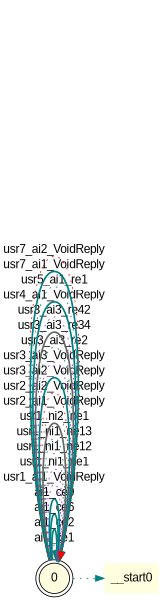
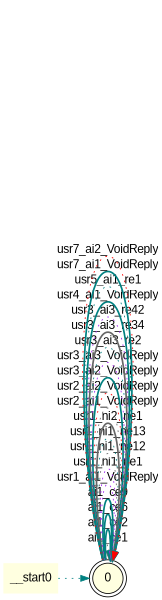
(84, 578) -> (69, 578)
